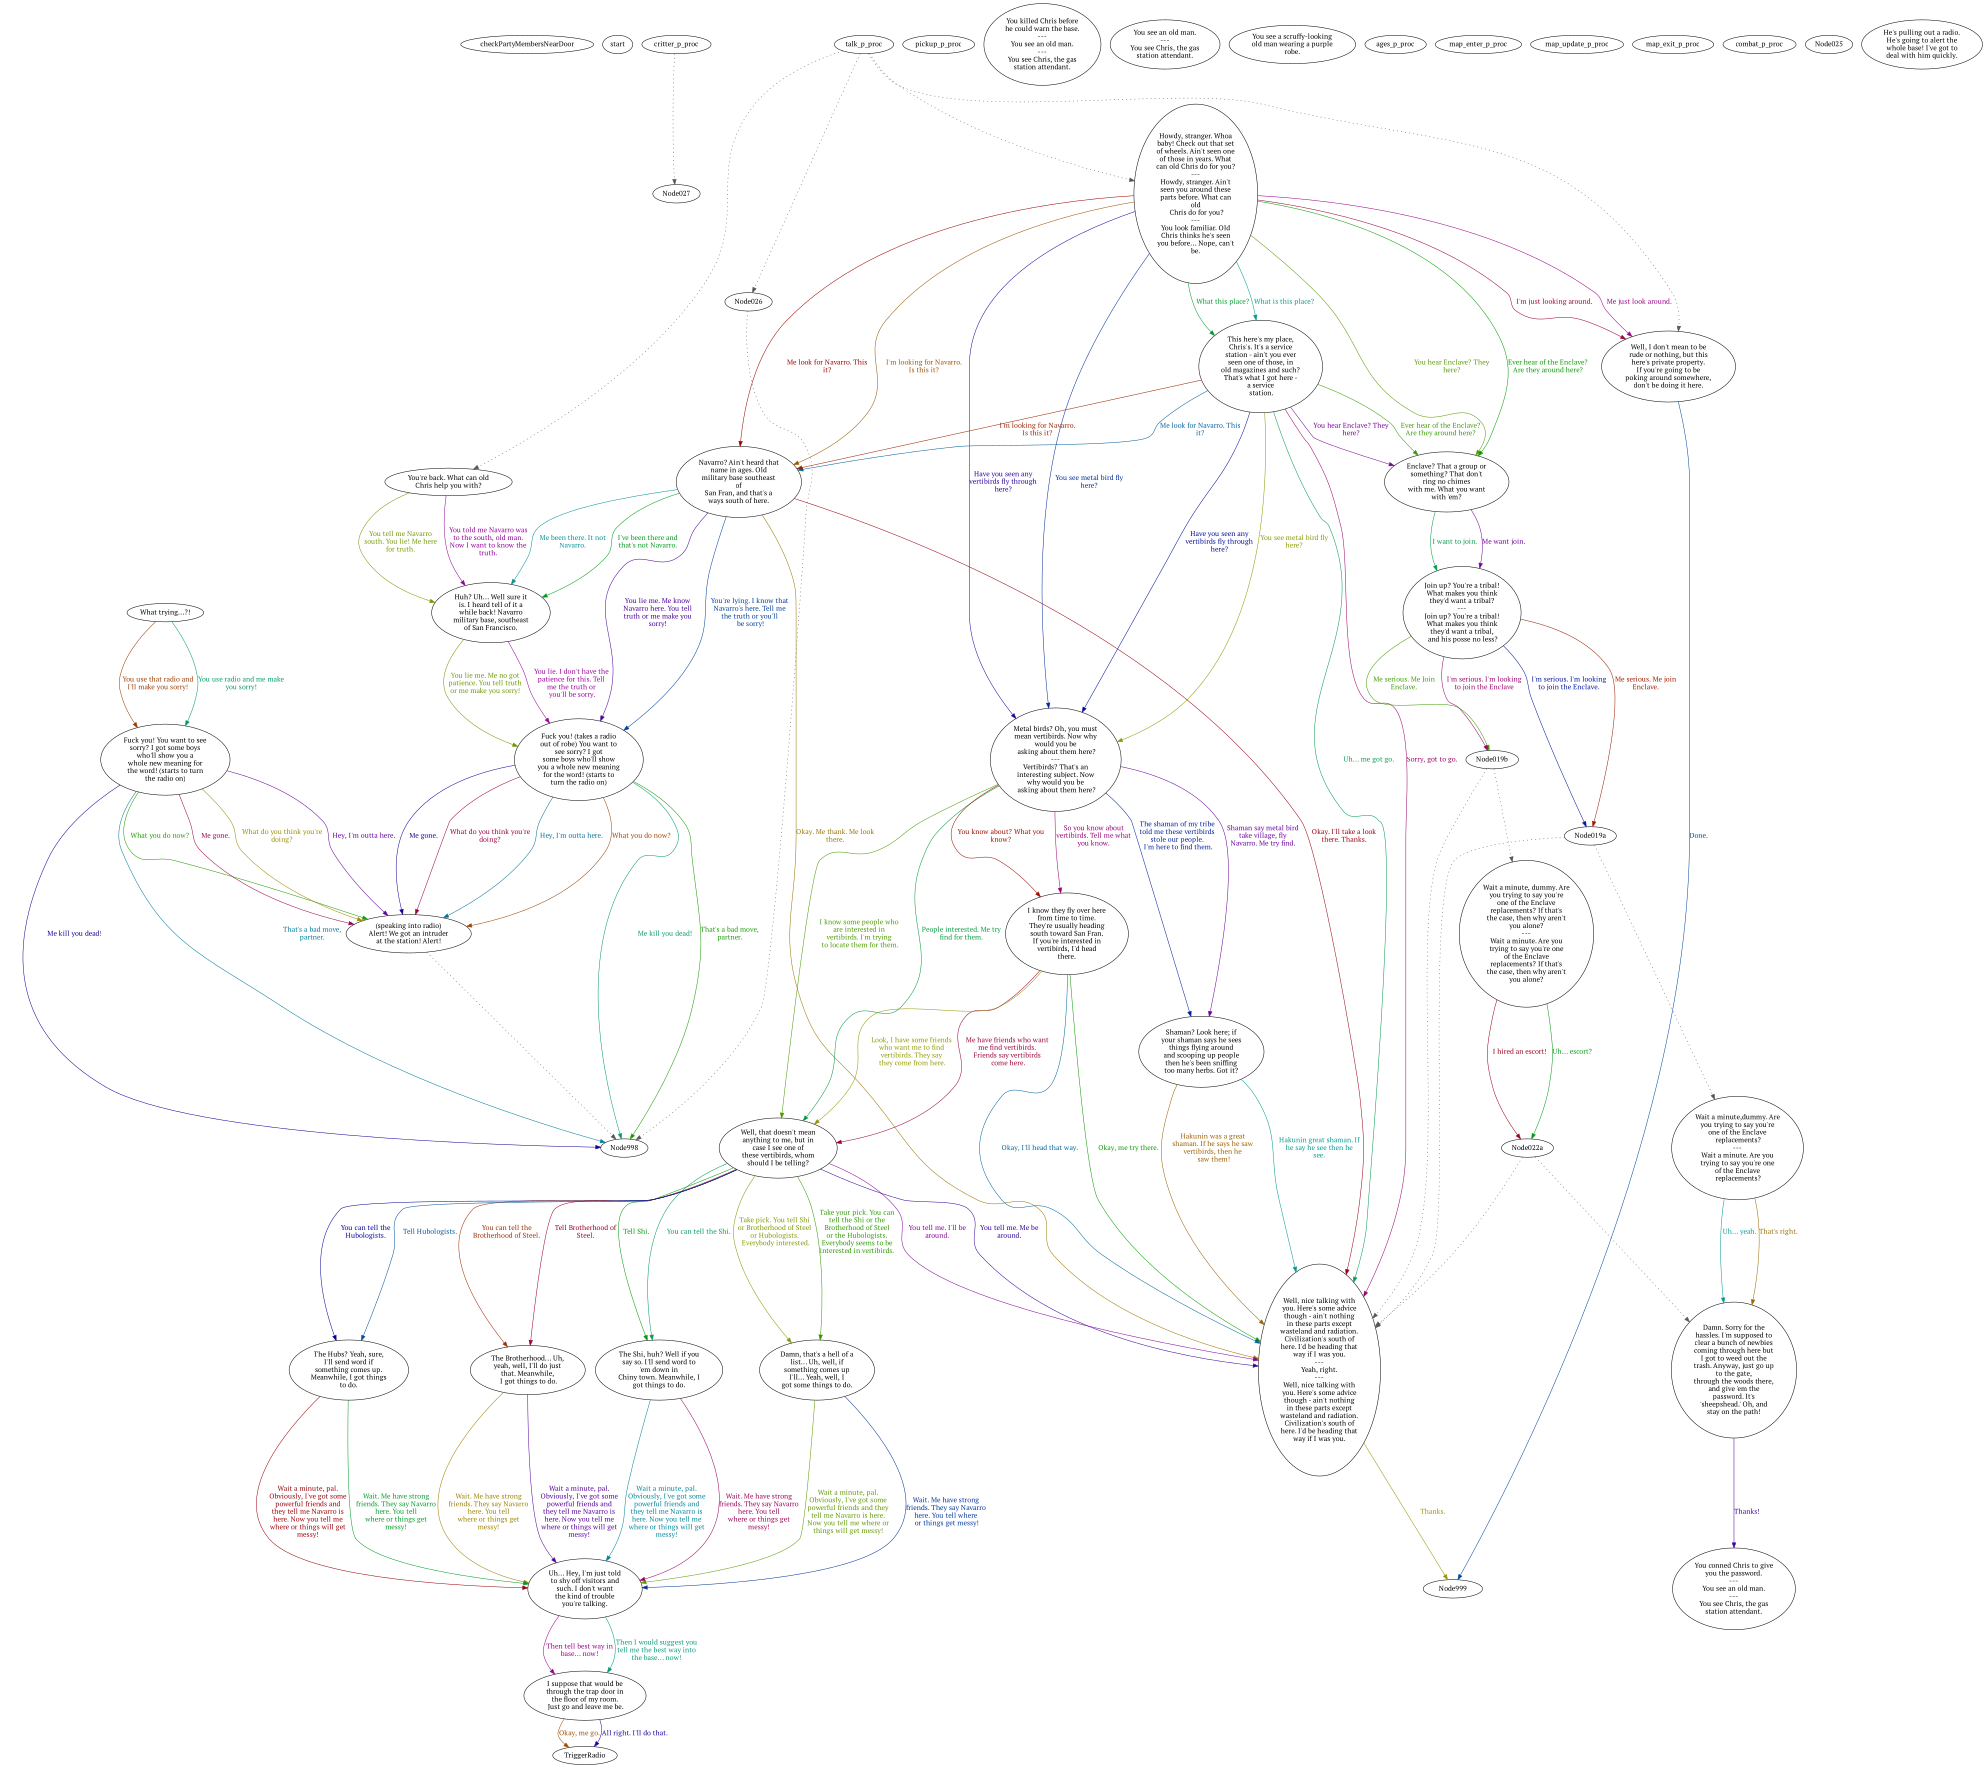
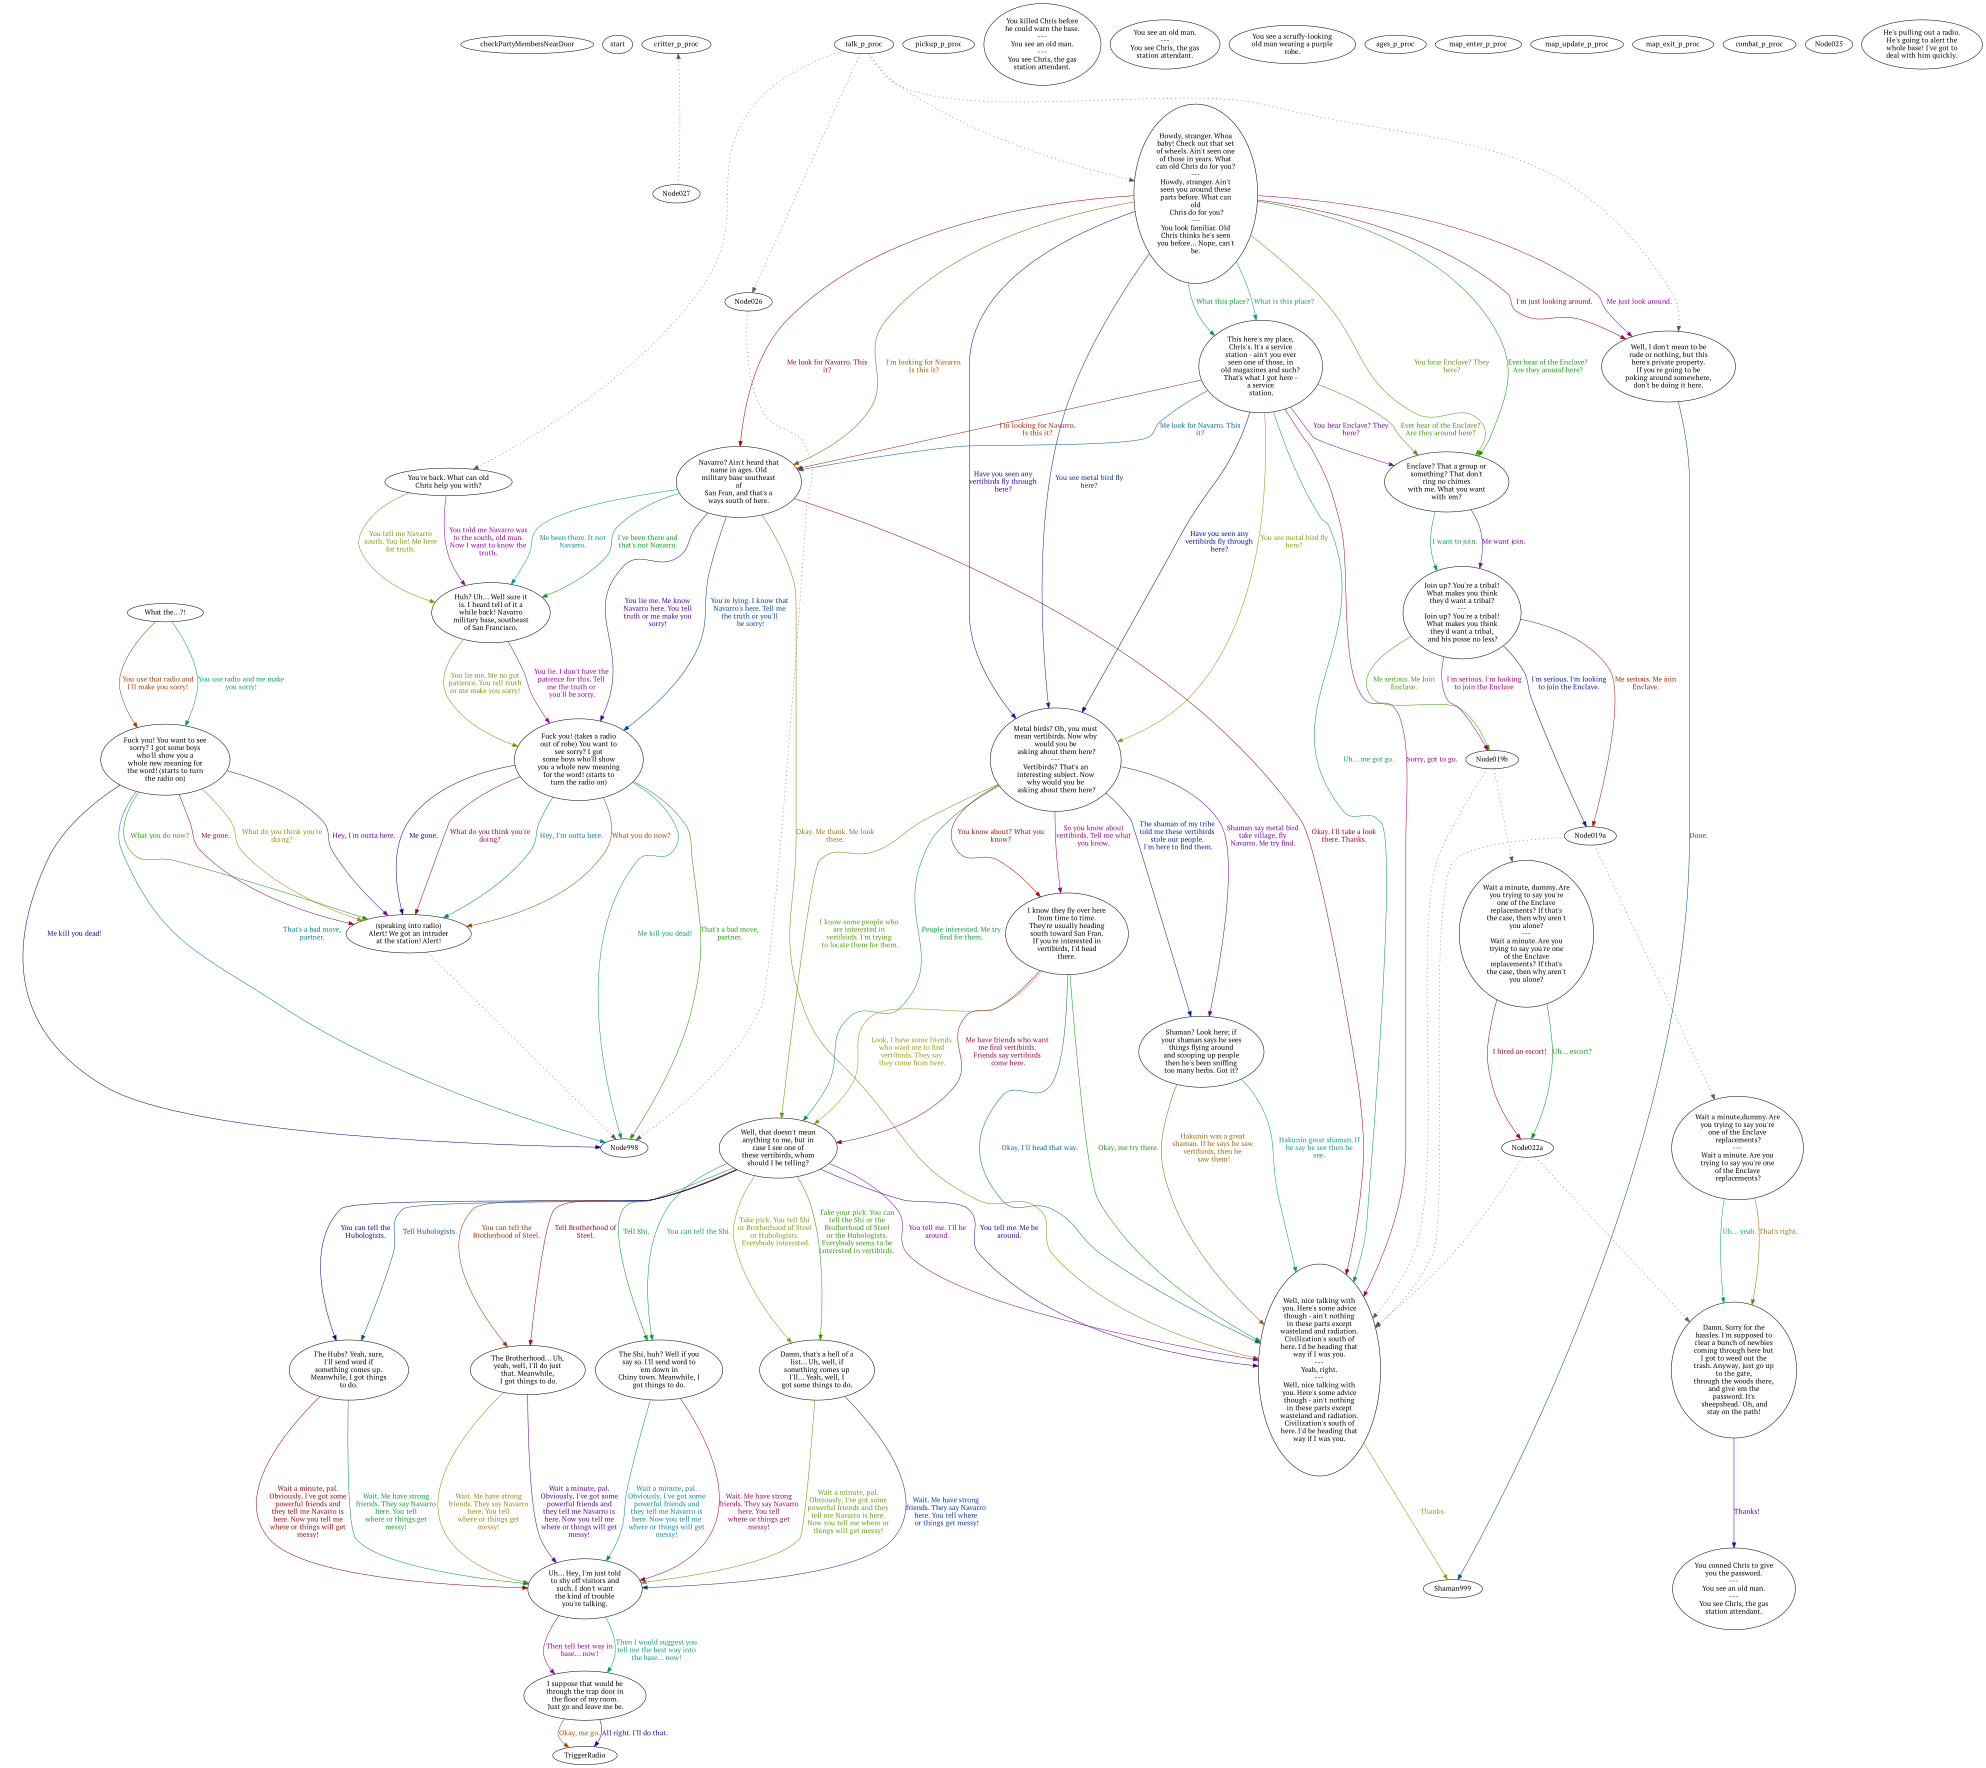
(673, 117) -> (680, 122)
(165, 613) -> (165, 613)
(1453, 1589) -> (1453, 1589)
